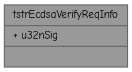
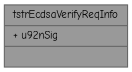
(36, 35) -> (36, 35)
